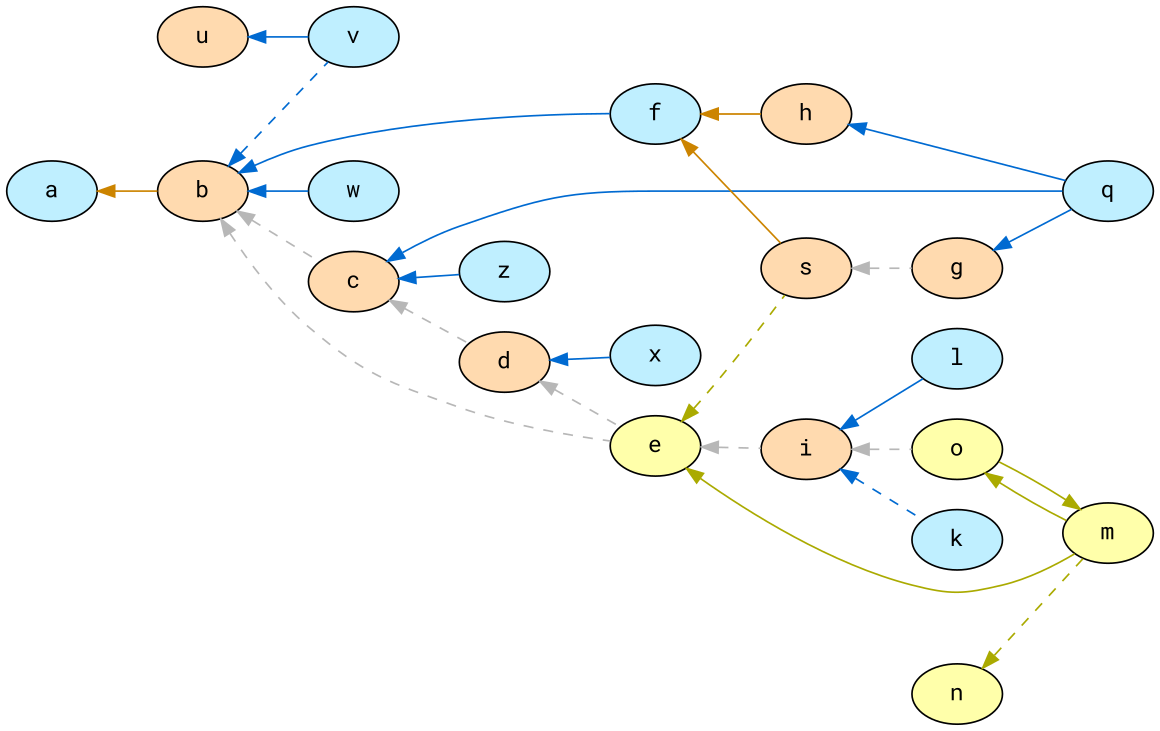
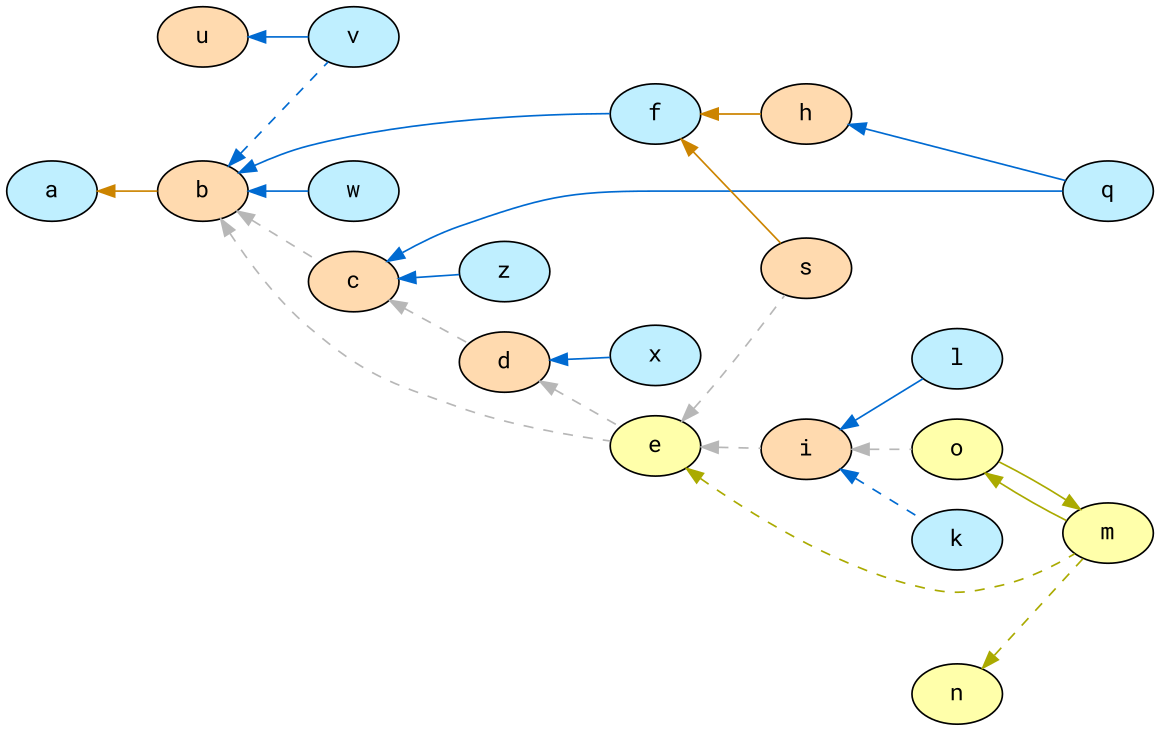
(957, 268) -> none
(740, 353) -> (740, 353)
(880, 575) -> (880, 575)
